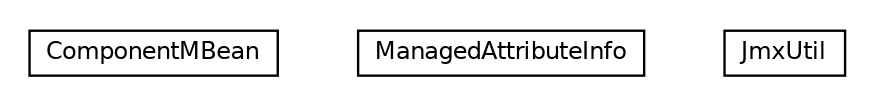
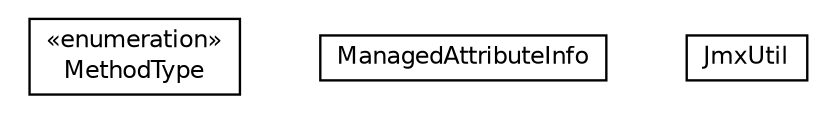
(152, 52) -> none
none -> (134, 57)
